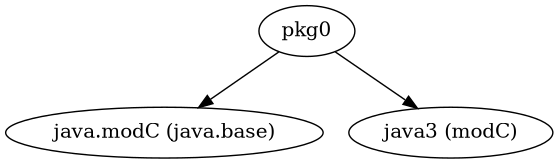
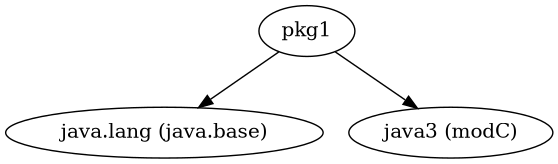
(307, 31) -> (307, 31)
(164, 133) -> (164, 133)
